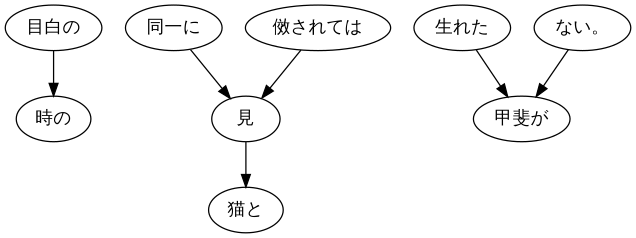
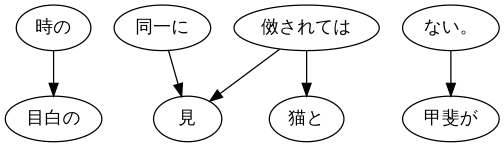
(462, 28) -> none
(54, 67) -> (54, 67)
(246, 158) -> (307, 67)
